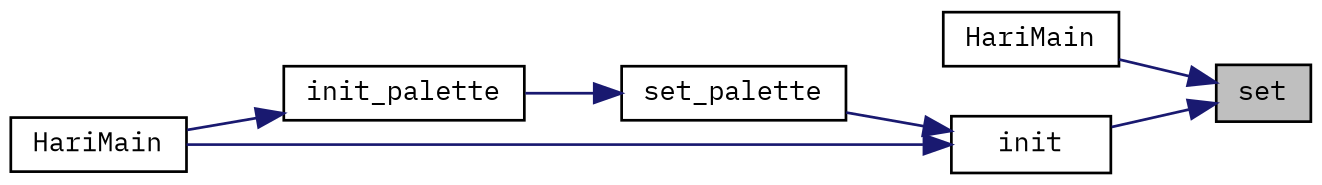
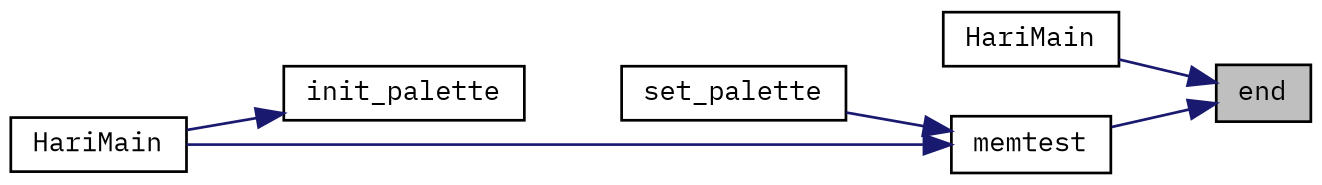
(560, 93) -> none
(1264, 93) -> (1264, 93)
(1031, 145) -> (1031, 145)
